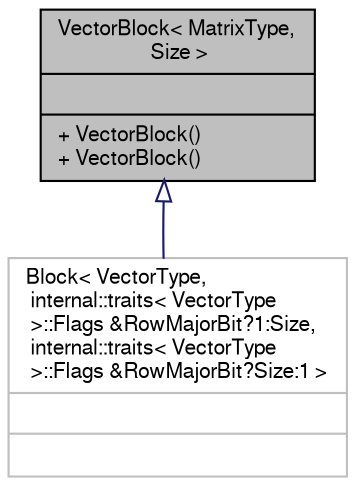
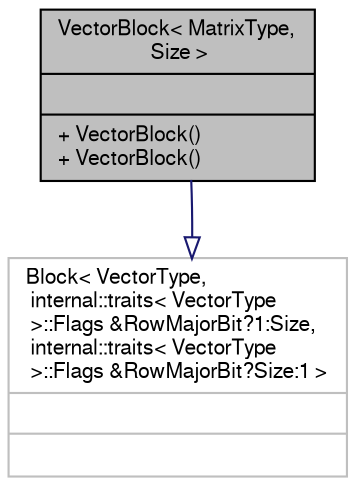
(163, 230) -> (192, 208)
